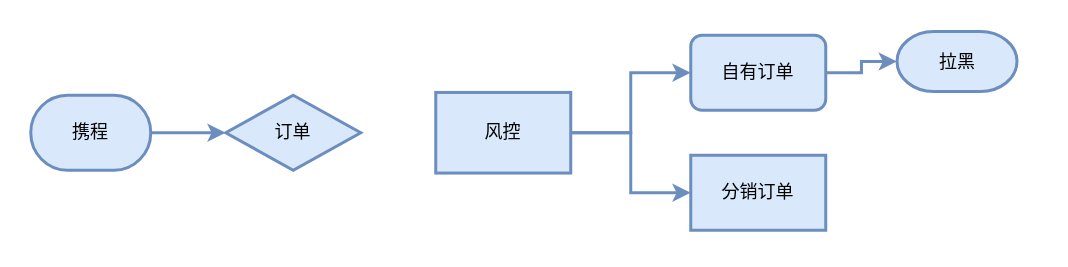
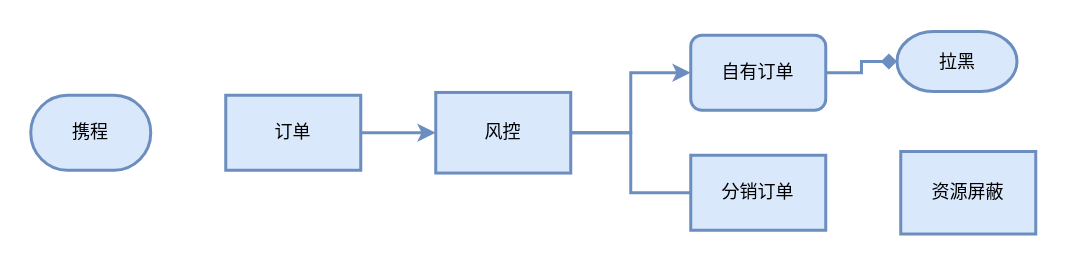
(882, 62) -> (881, 62)
(182, 133) -> none
(293, 133) -> (293, 133)
none -> (392, 133)
(675, 193) -> (680, 193)
none -> (968, 193)
